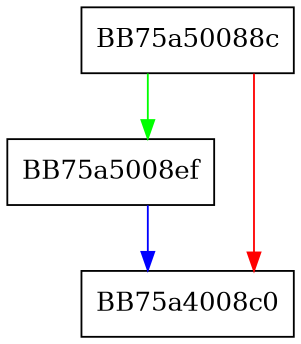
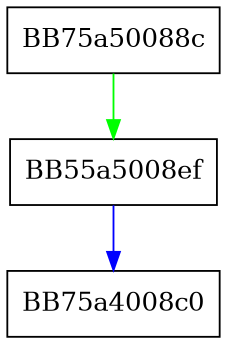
(254, 163) -> none
(111, 172) -> (113, 172)
